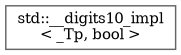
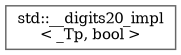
(91, 28) -> (91, 28)
